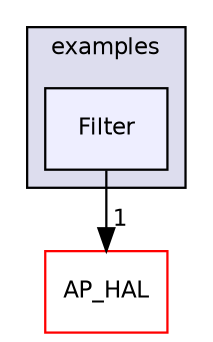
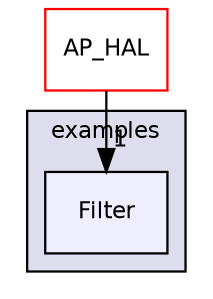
(106, 202) -> (106, 124)
